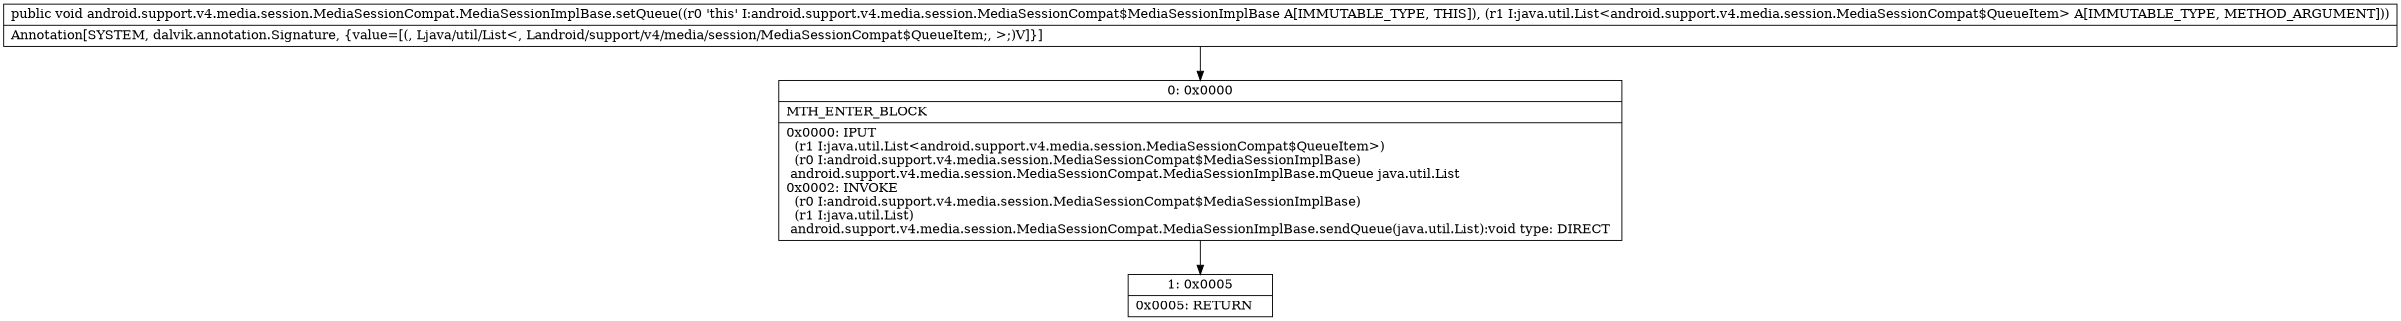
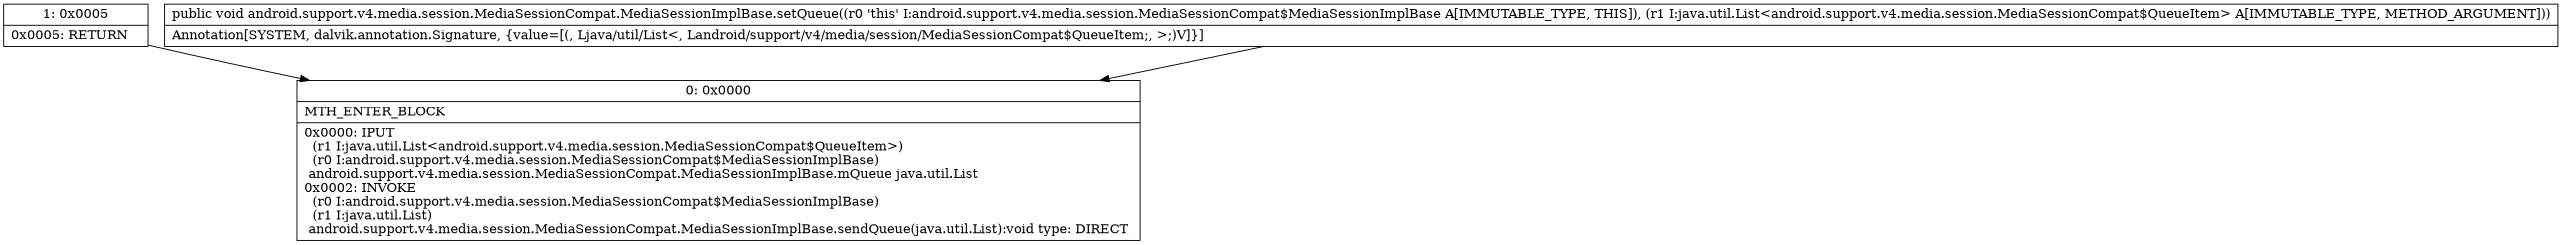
(1200, 253) -> (224, 62)
